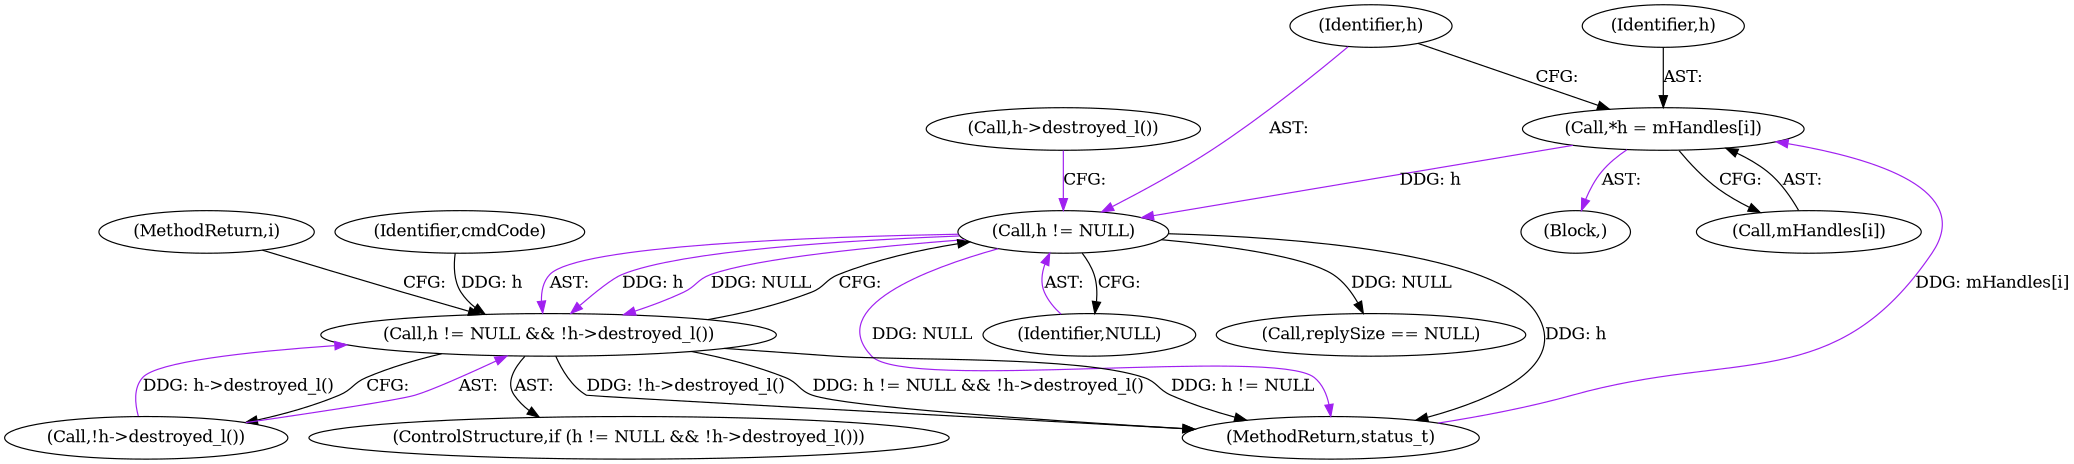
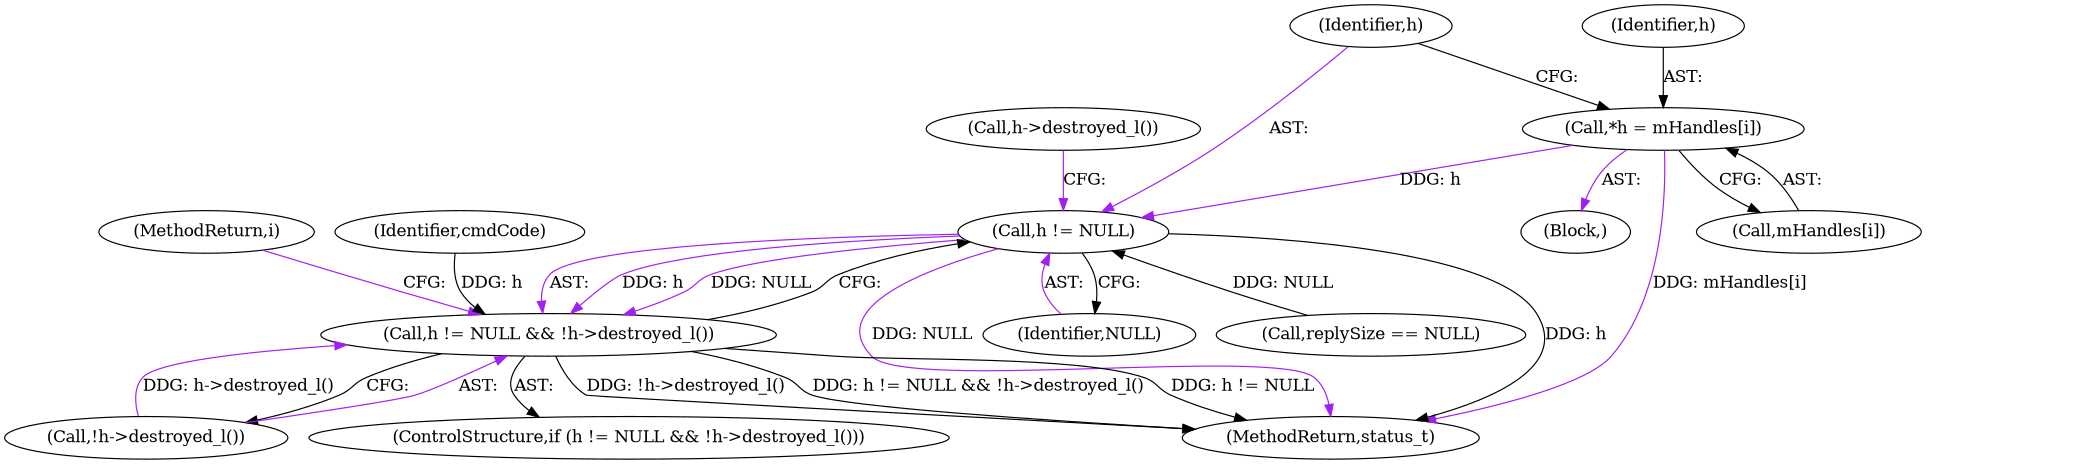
(1267, 254) -> (1215, 287)
(365, 281) -> (365, 281)
(1808, 352) -> (1620, 344)
